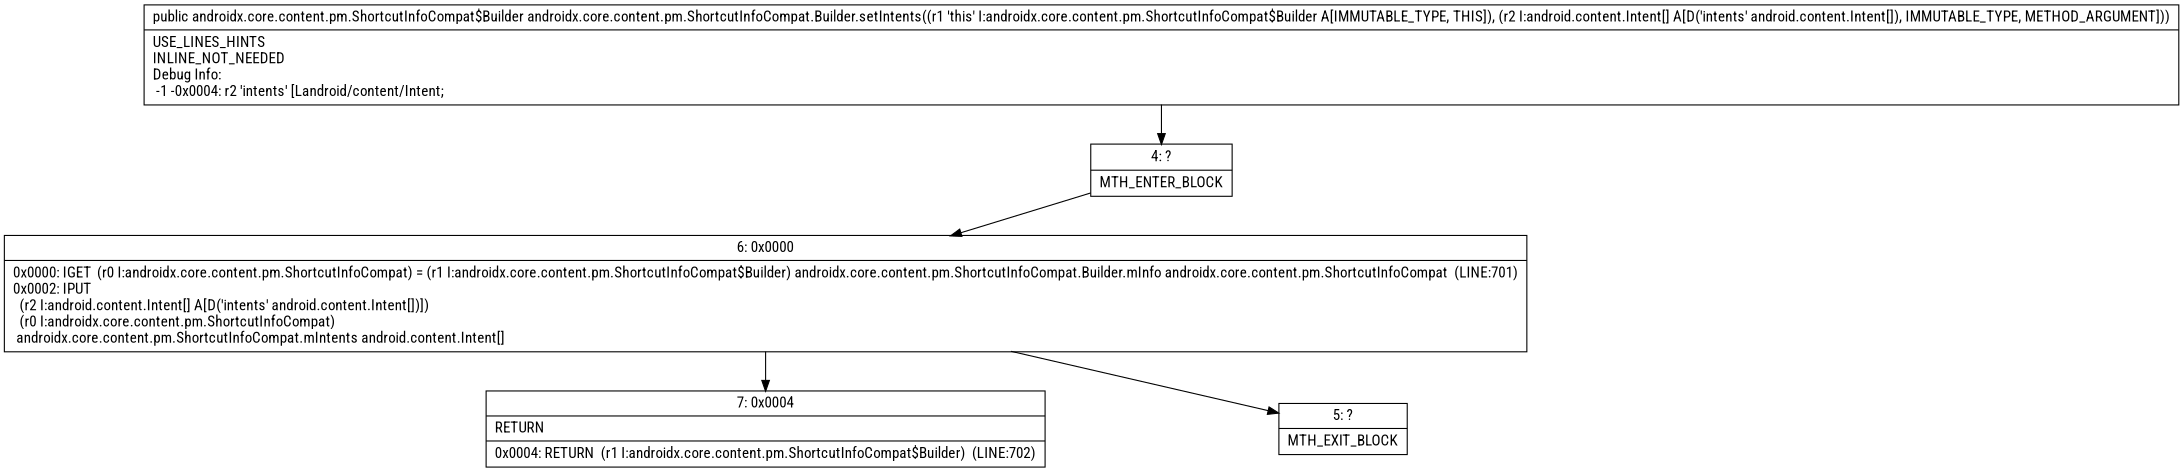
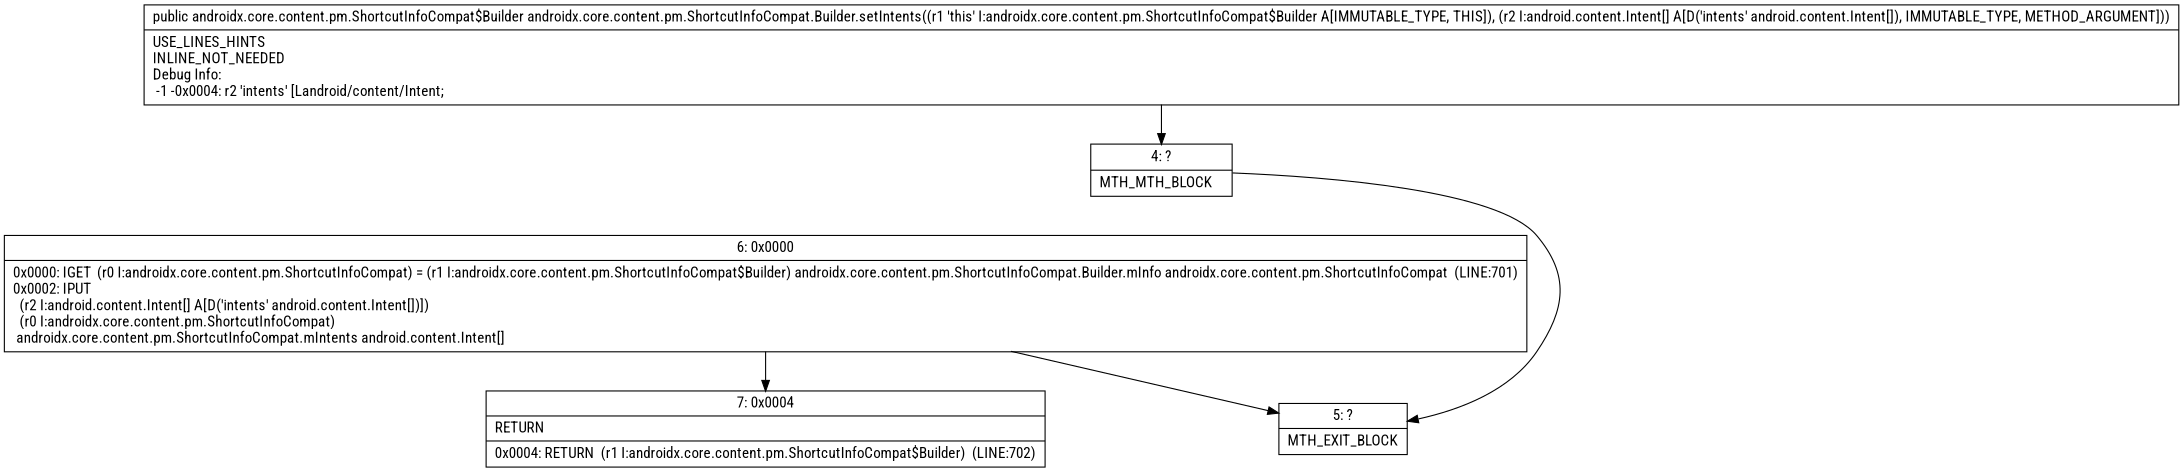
(1161, 183) -> (1156, 183)
(1026, 213) -> (1518, 221)
